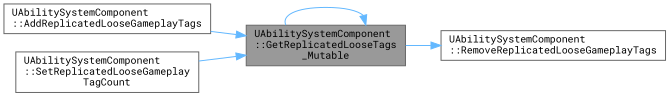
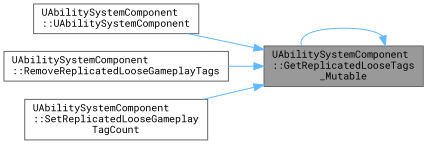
(107, 19) -> (116, 19)
(418, 45) -> (241, 66)
